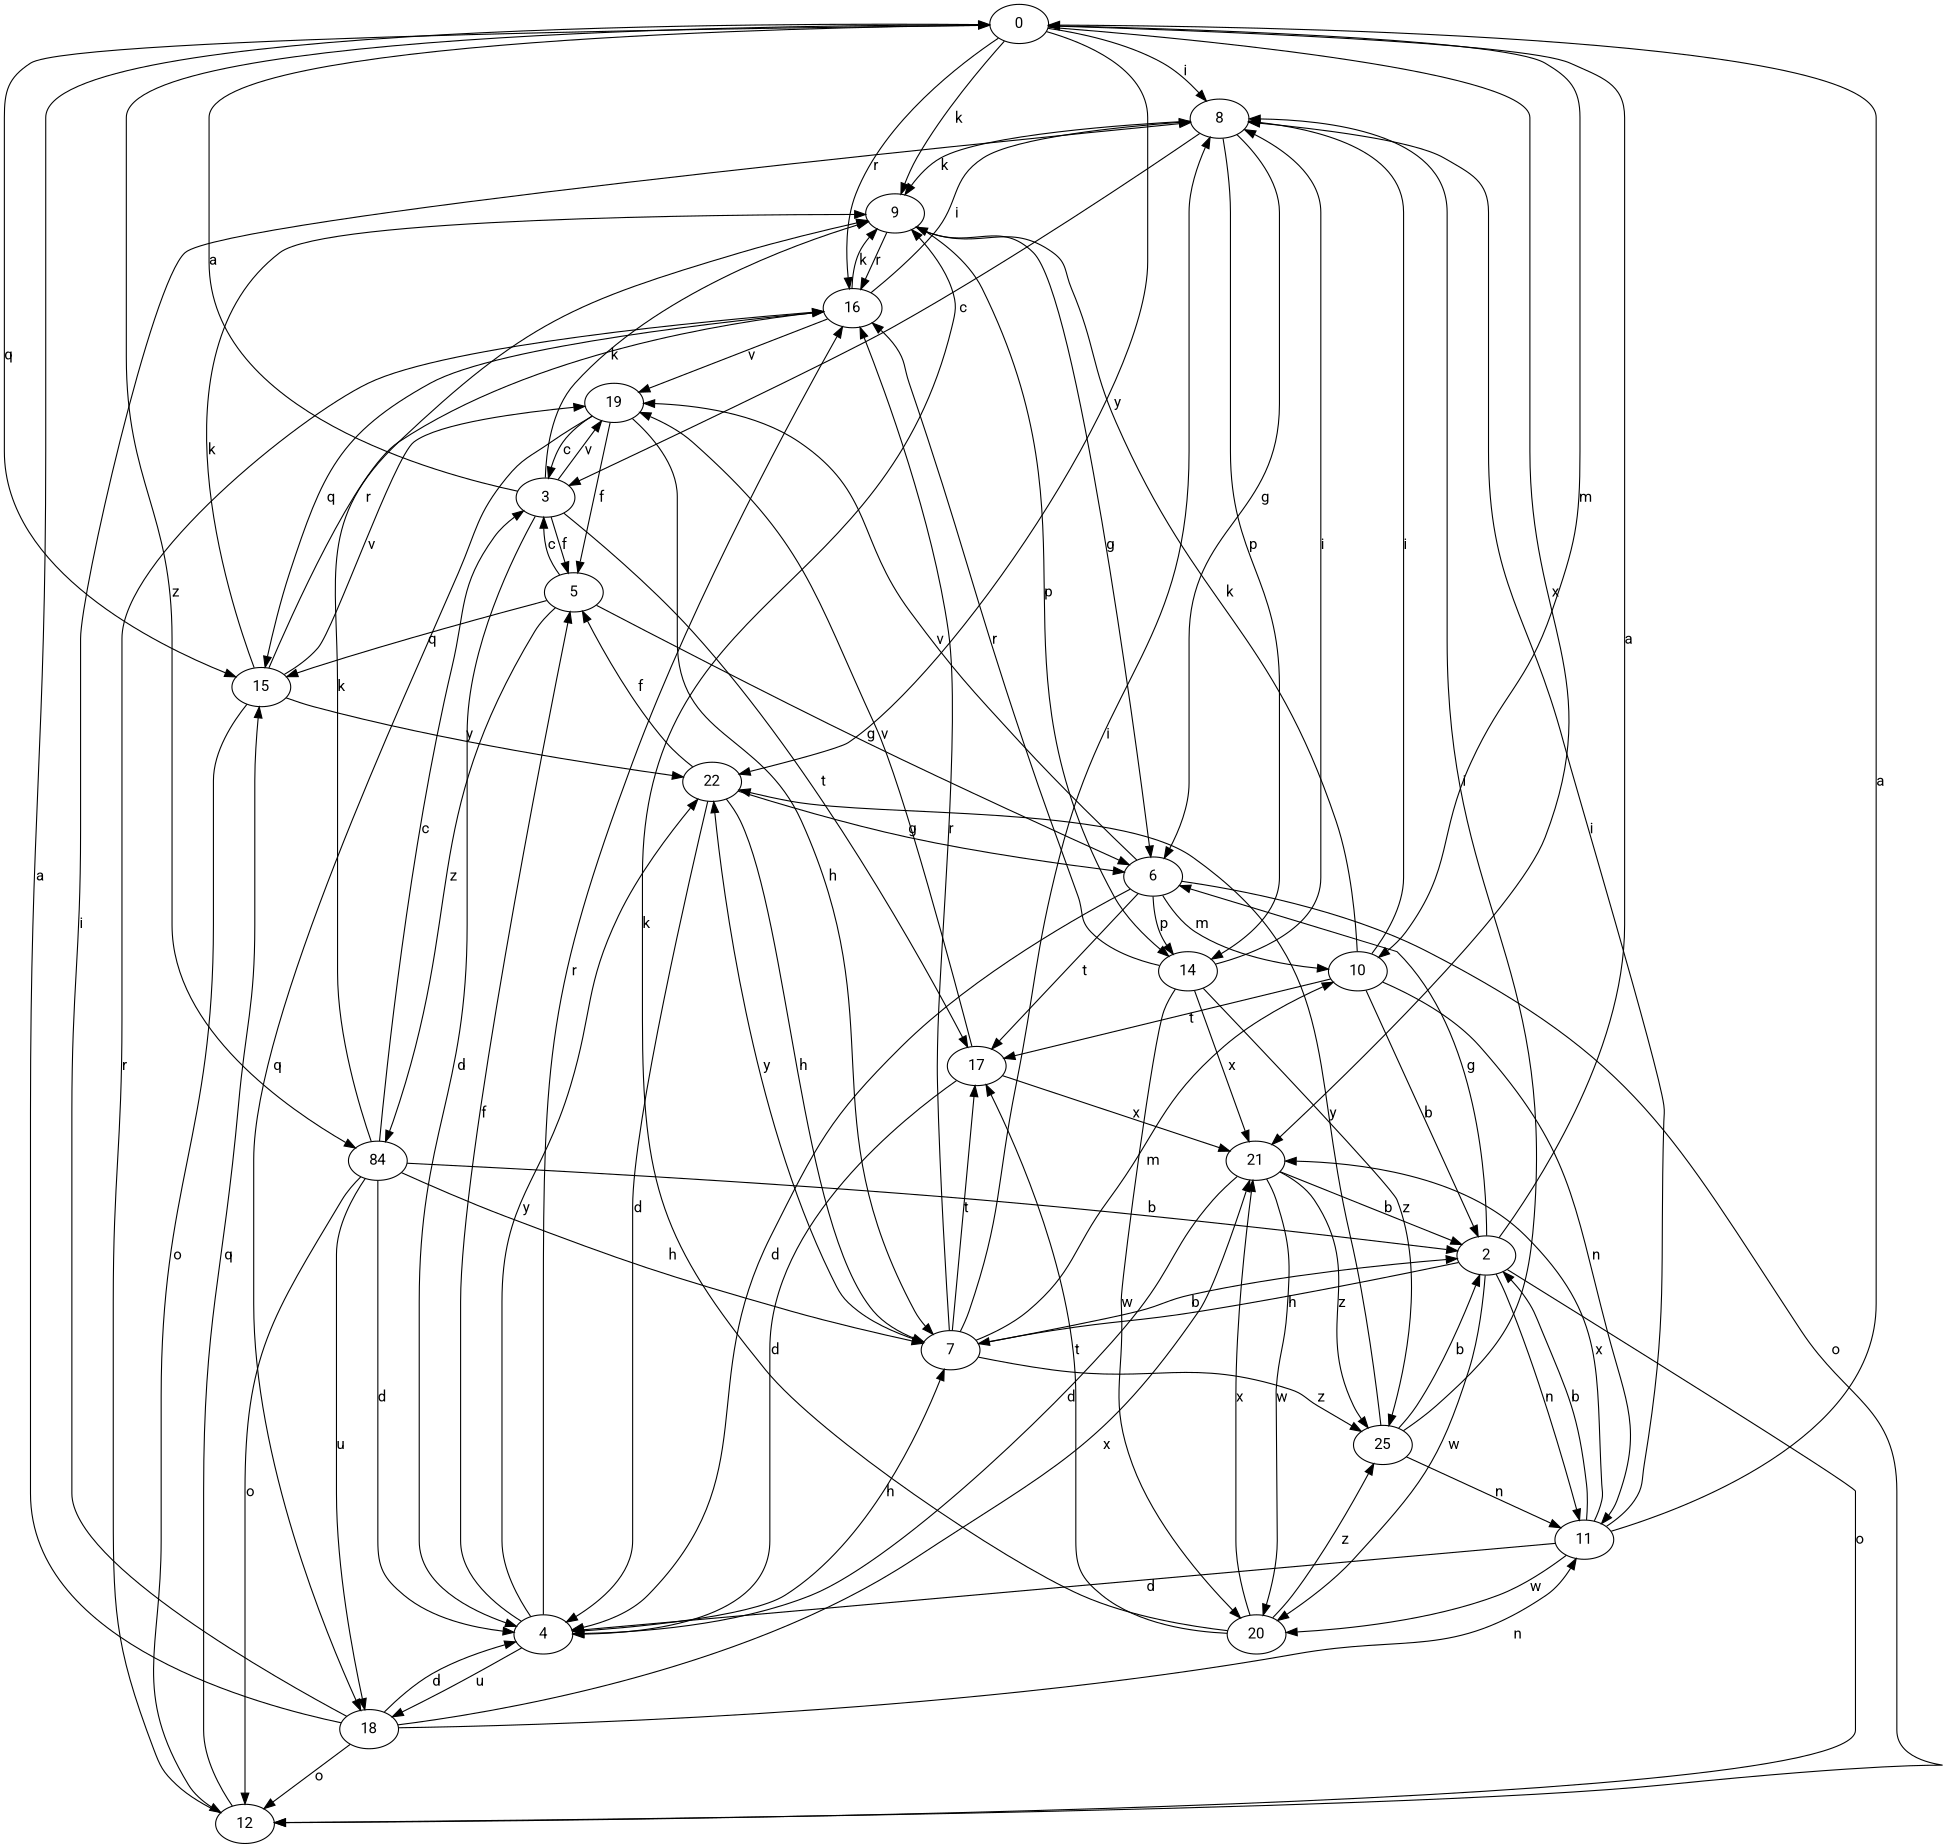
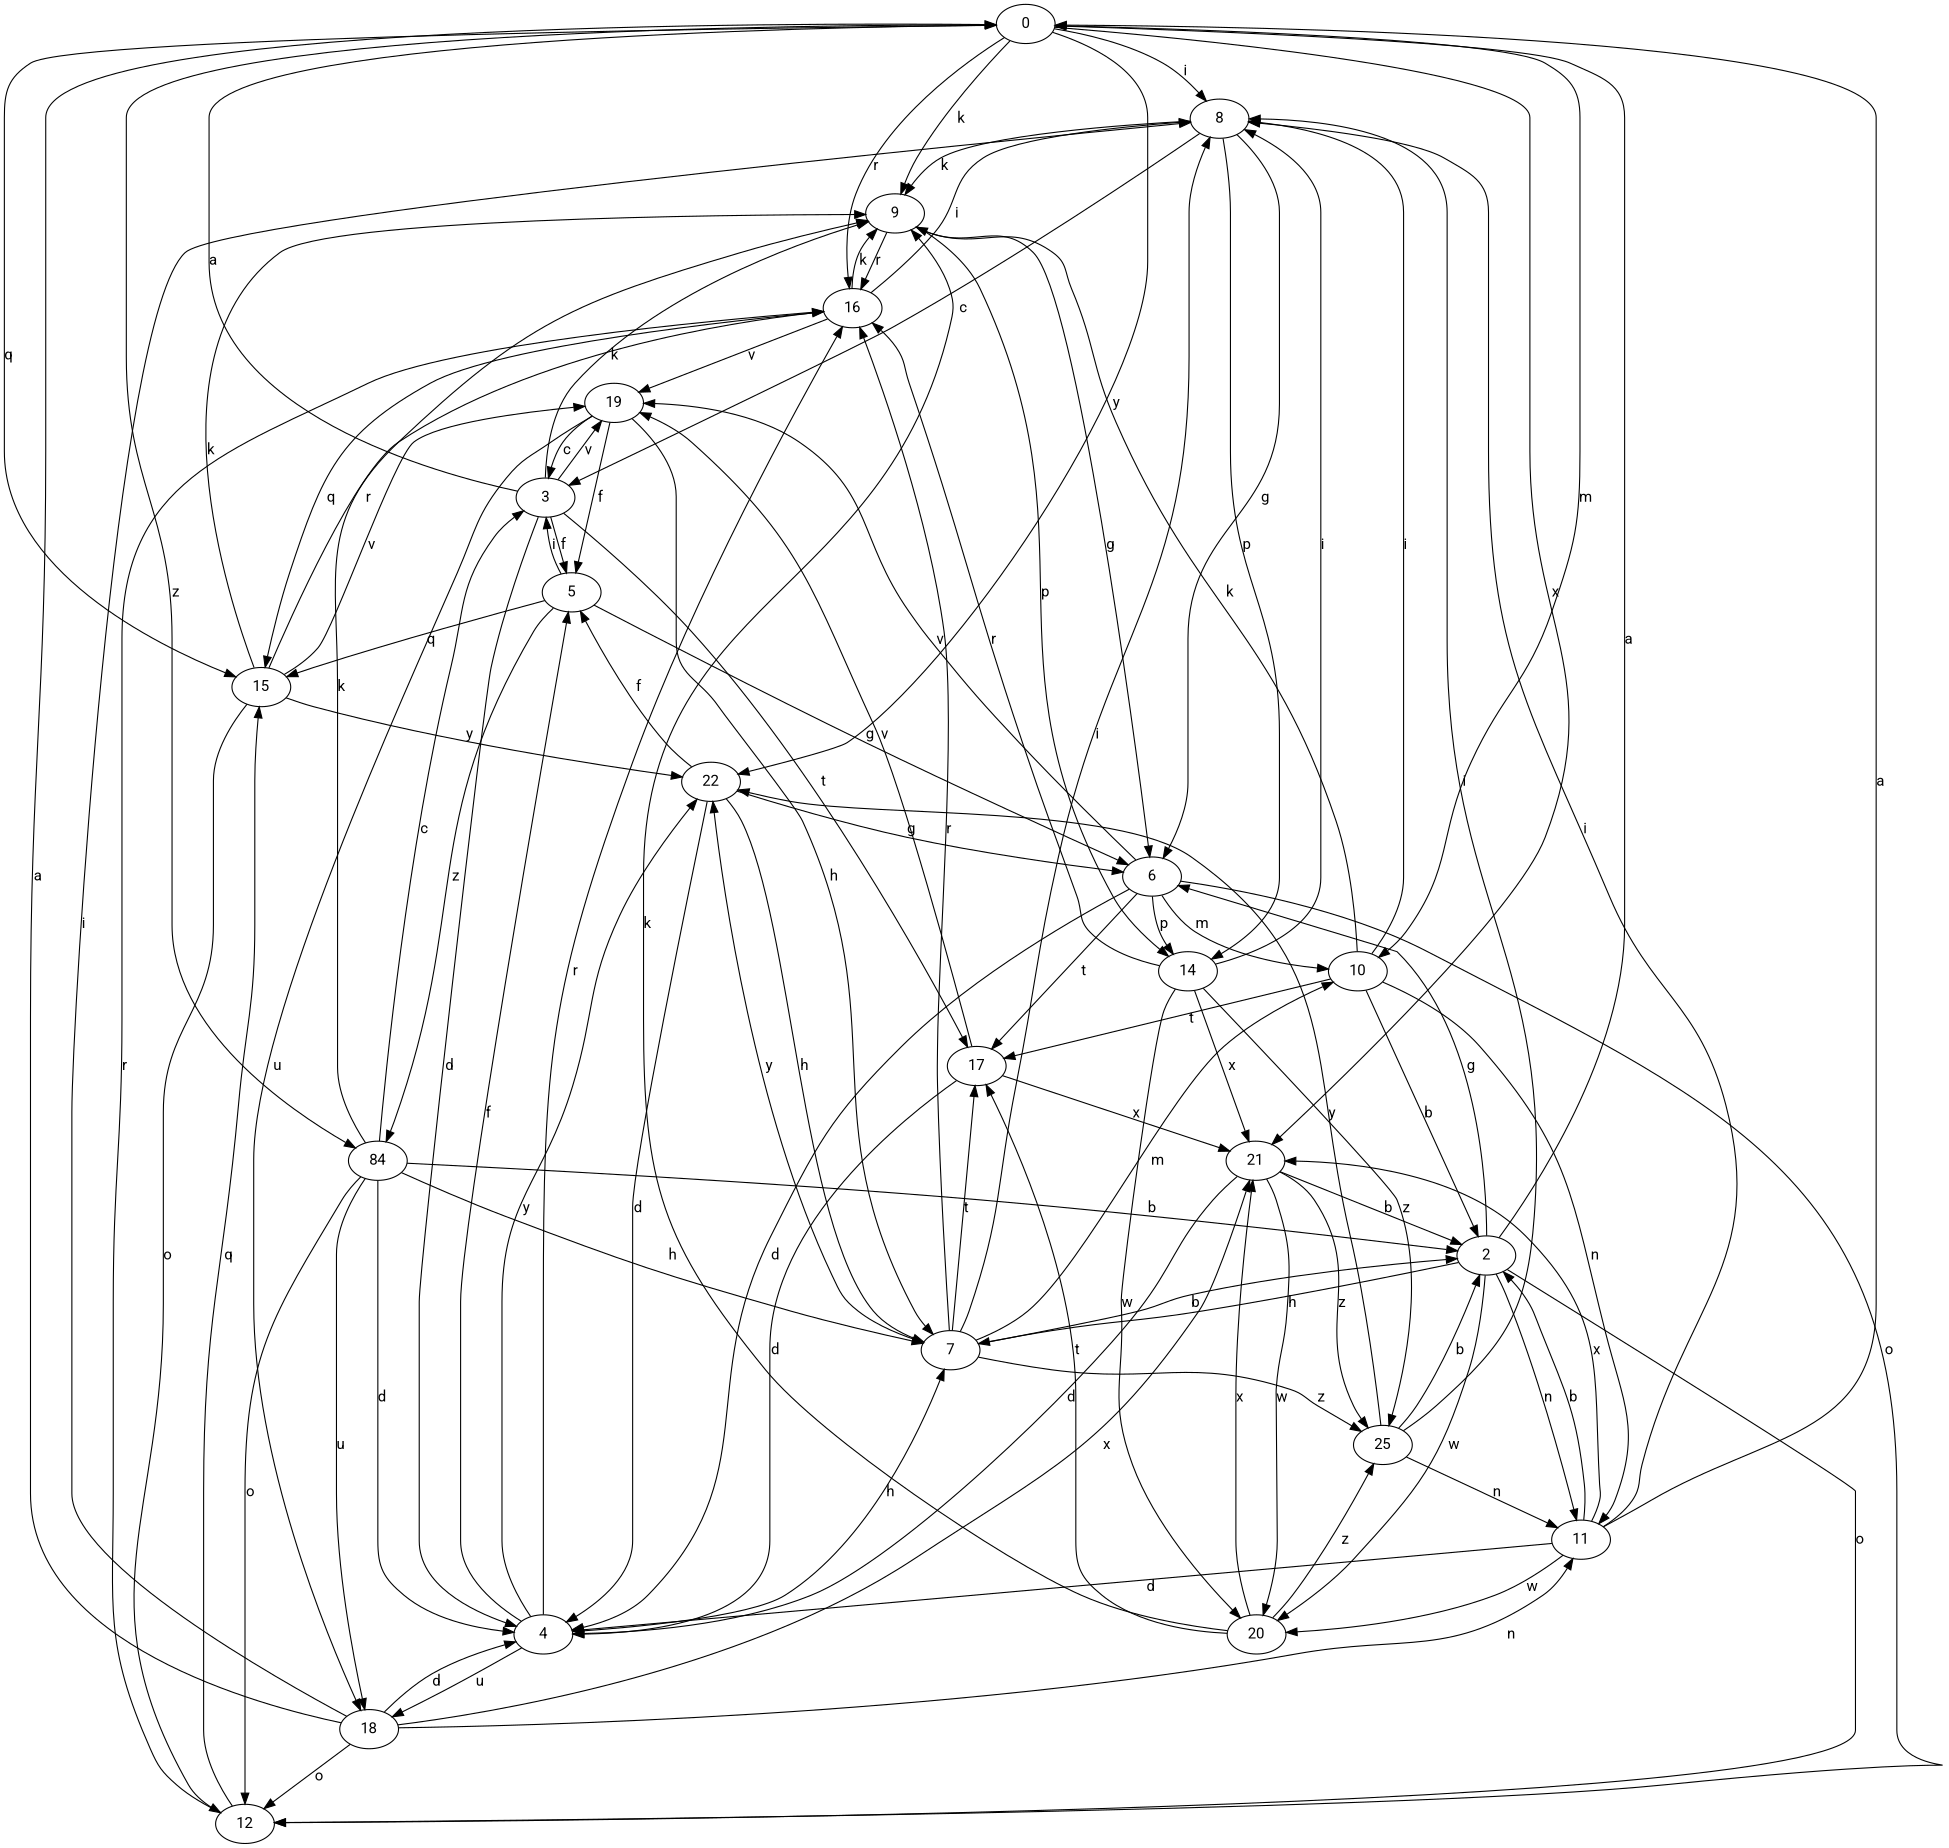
(552, 545) -> (554, 545)
(278, 1066) -> (278, 1066)
